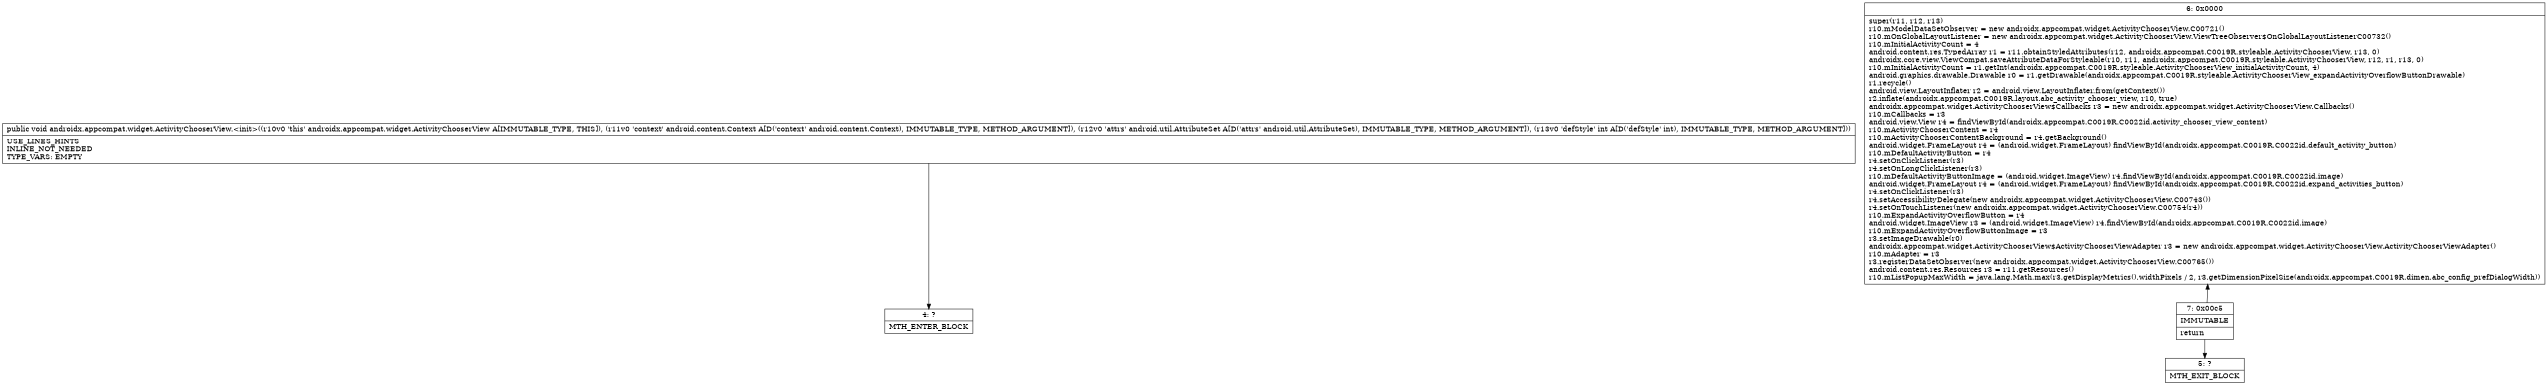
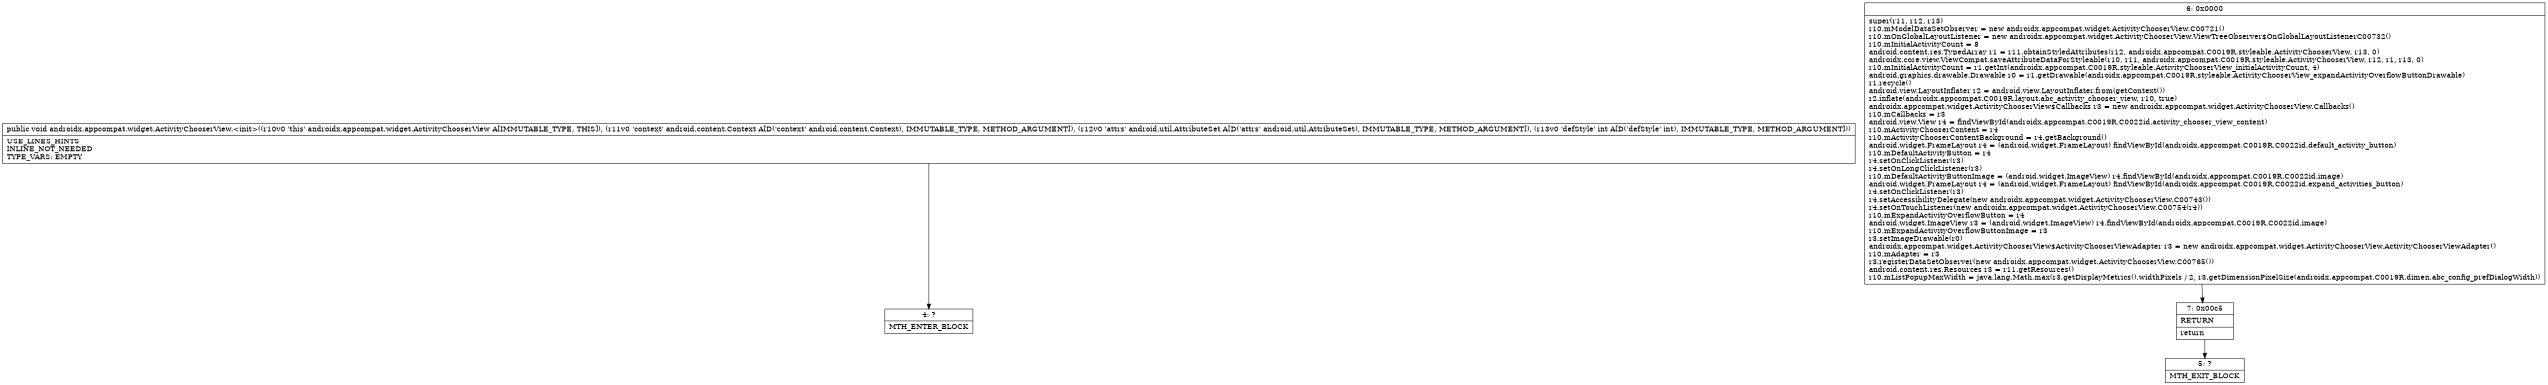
(1924, 45) -> (1924, 45)
(2207, 296) -> (2202, 291)
(2205, 321) -> (2197, 321)
